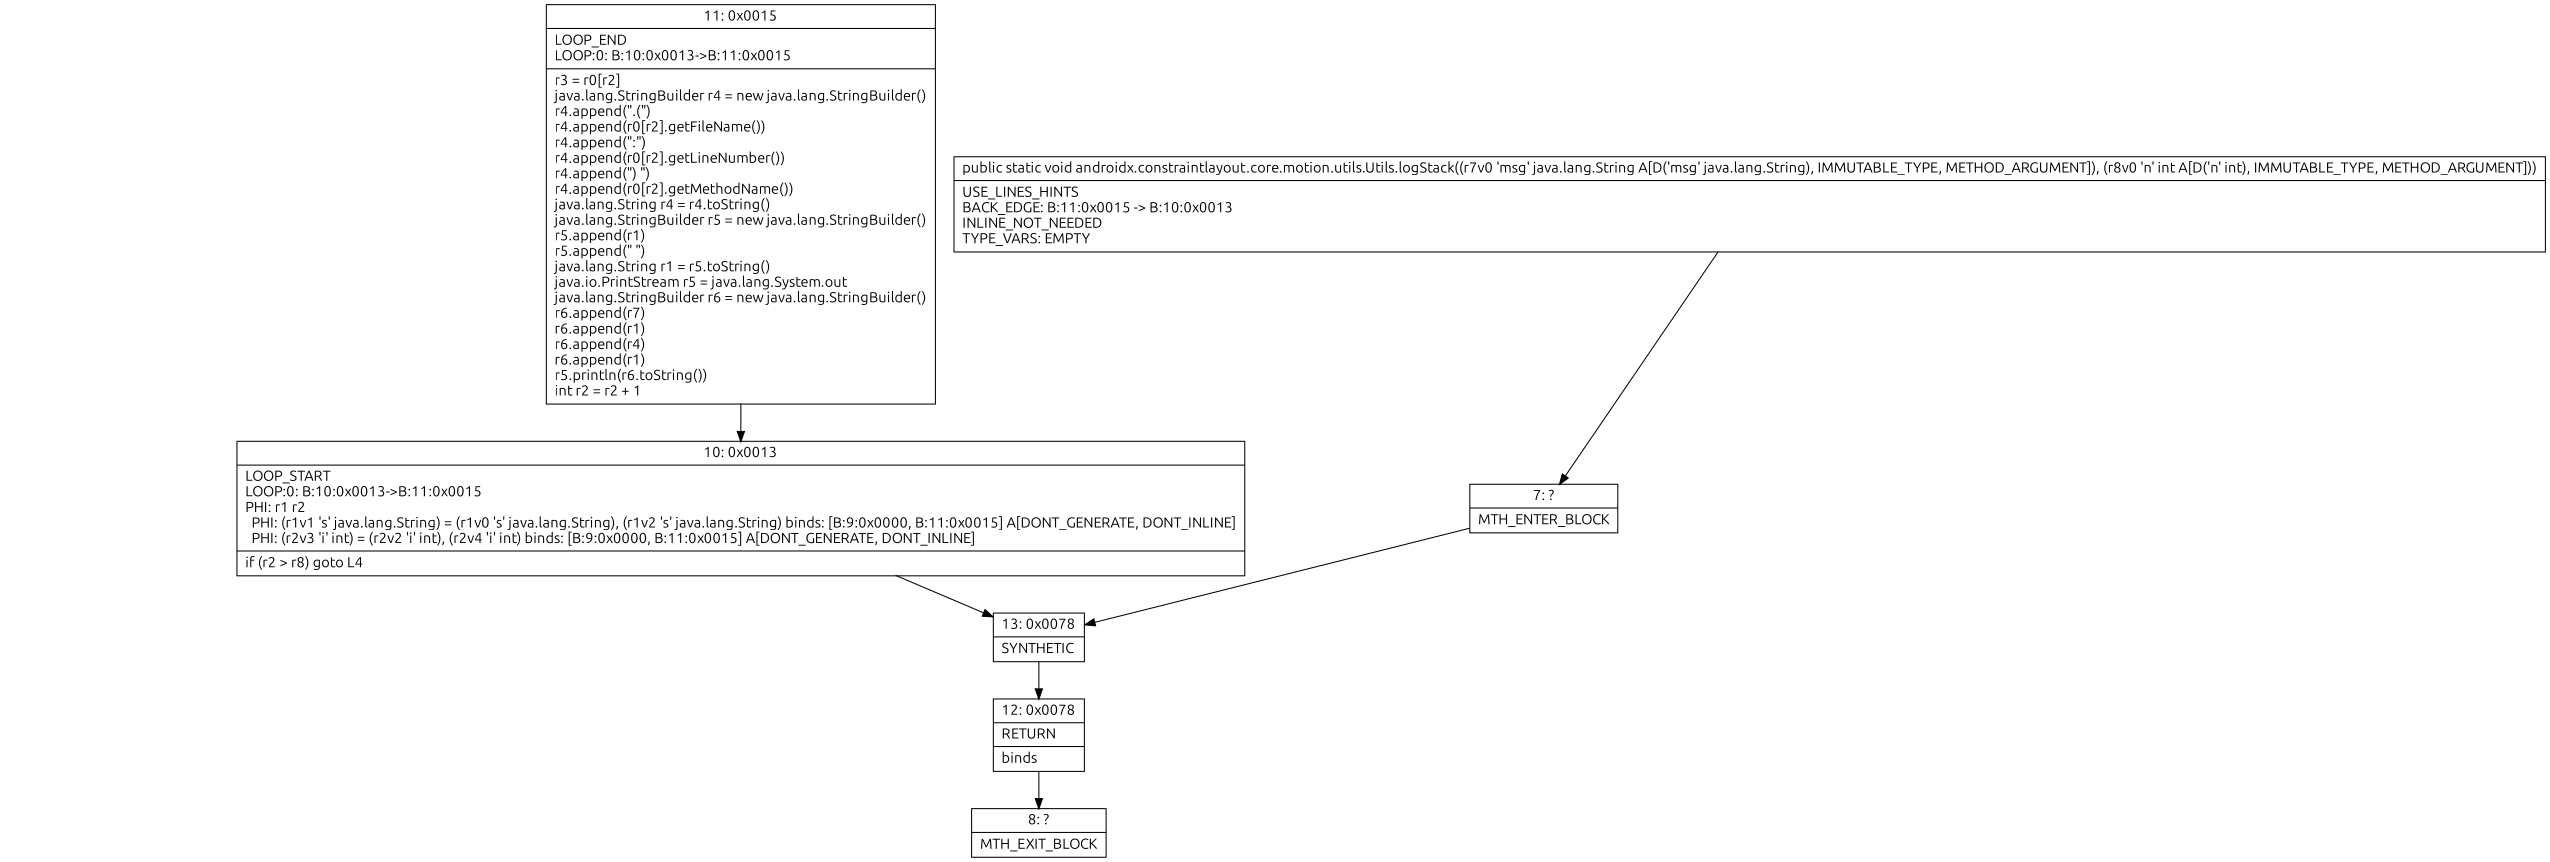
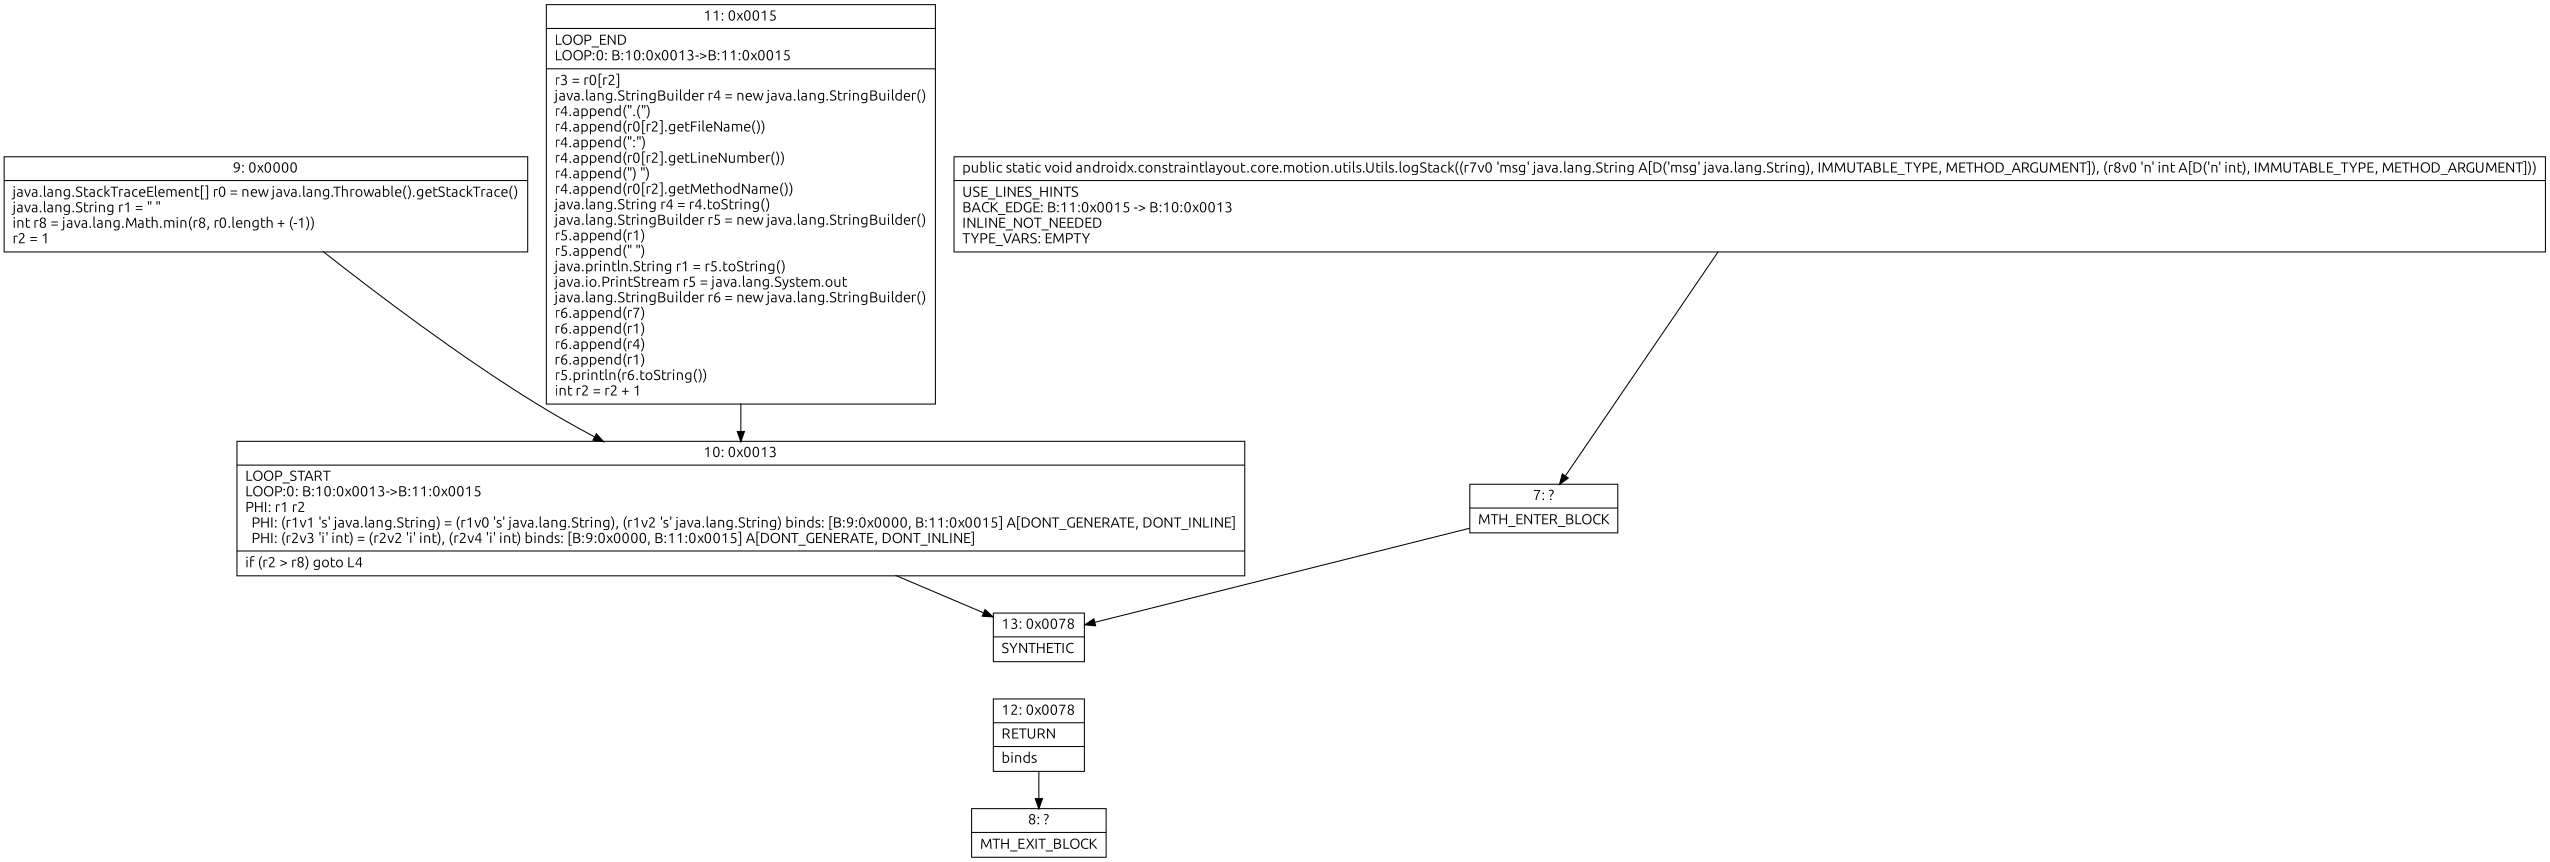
none -> (266, 204)
(663, 267) -> (671, 267)
(1039, 675) -> none
